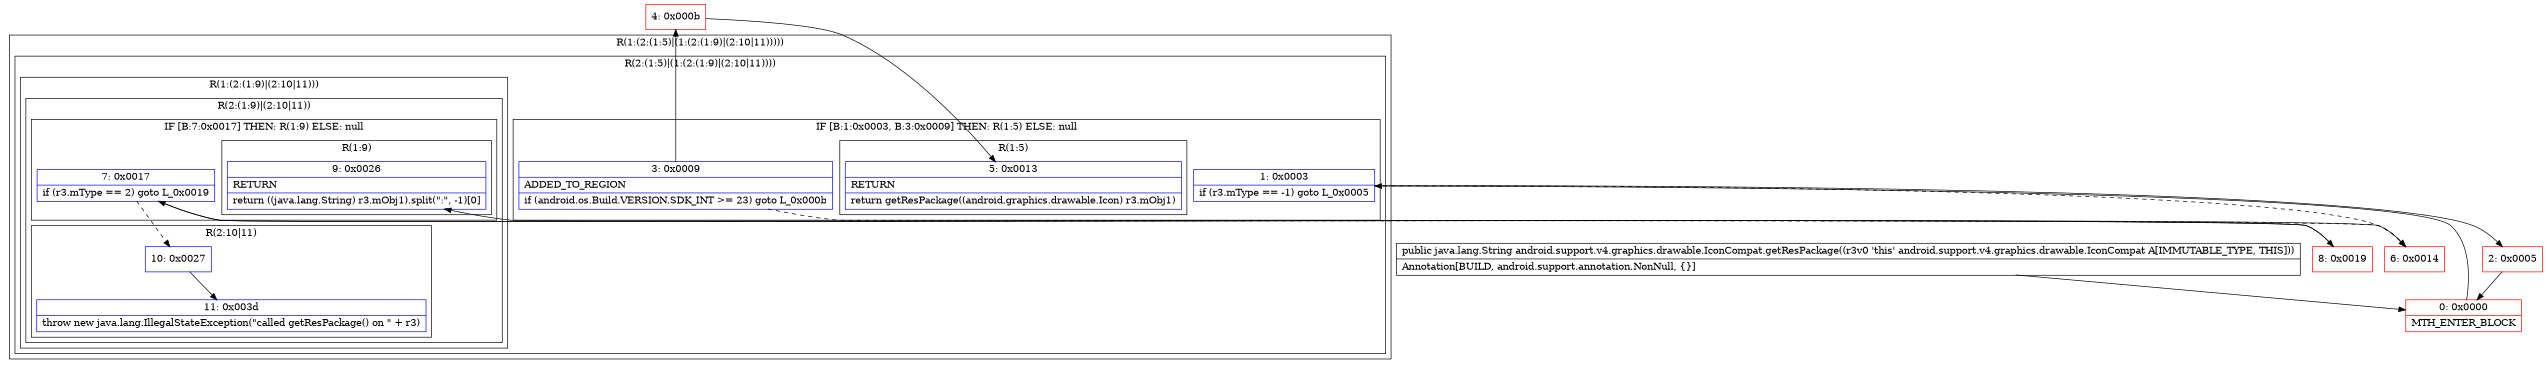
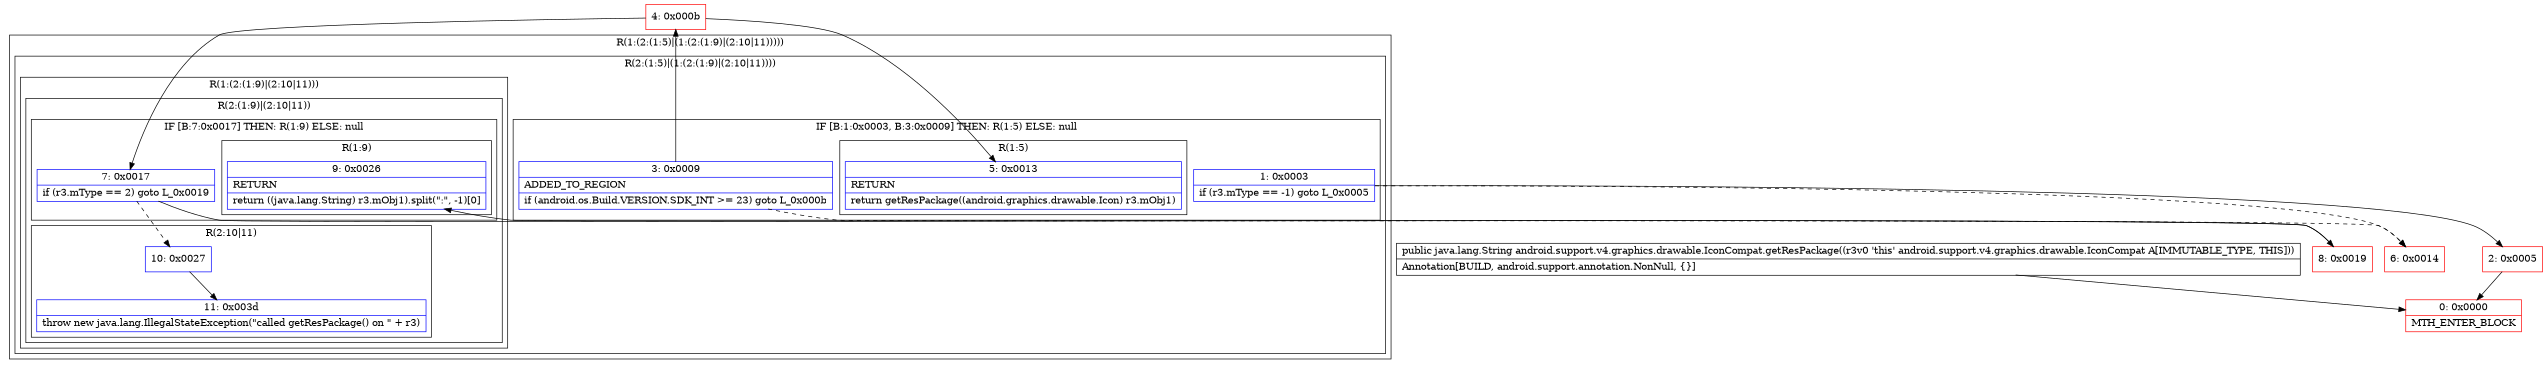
(1957, 192) -> none
(1288, 221) -> (353, 25)
